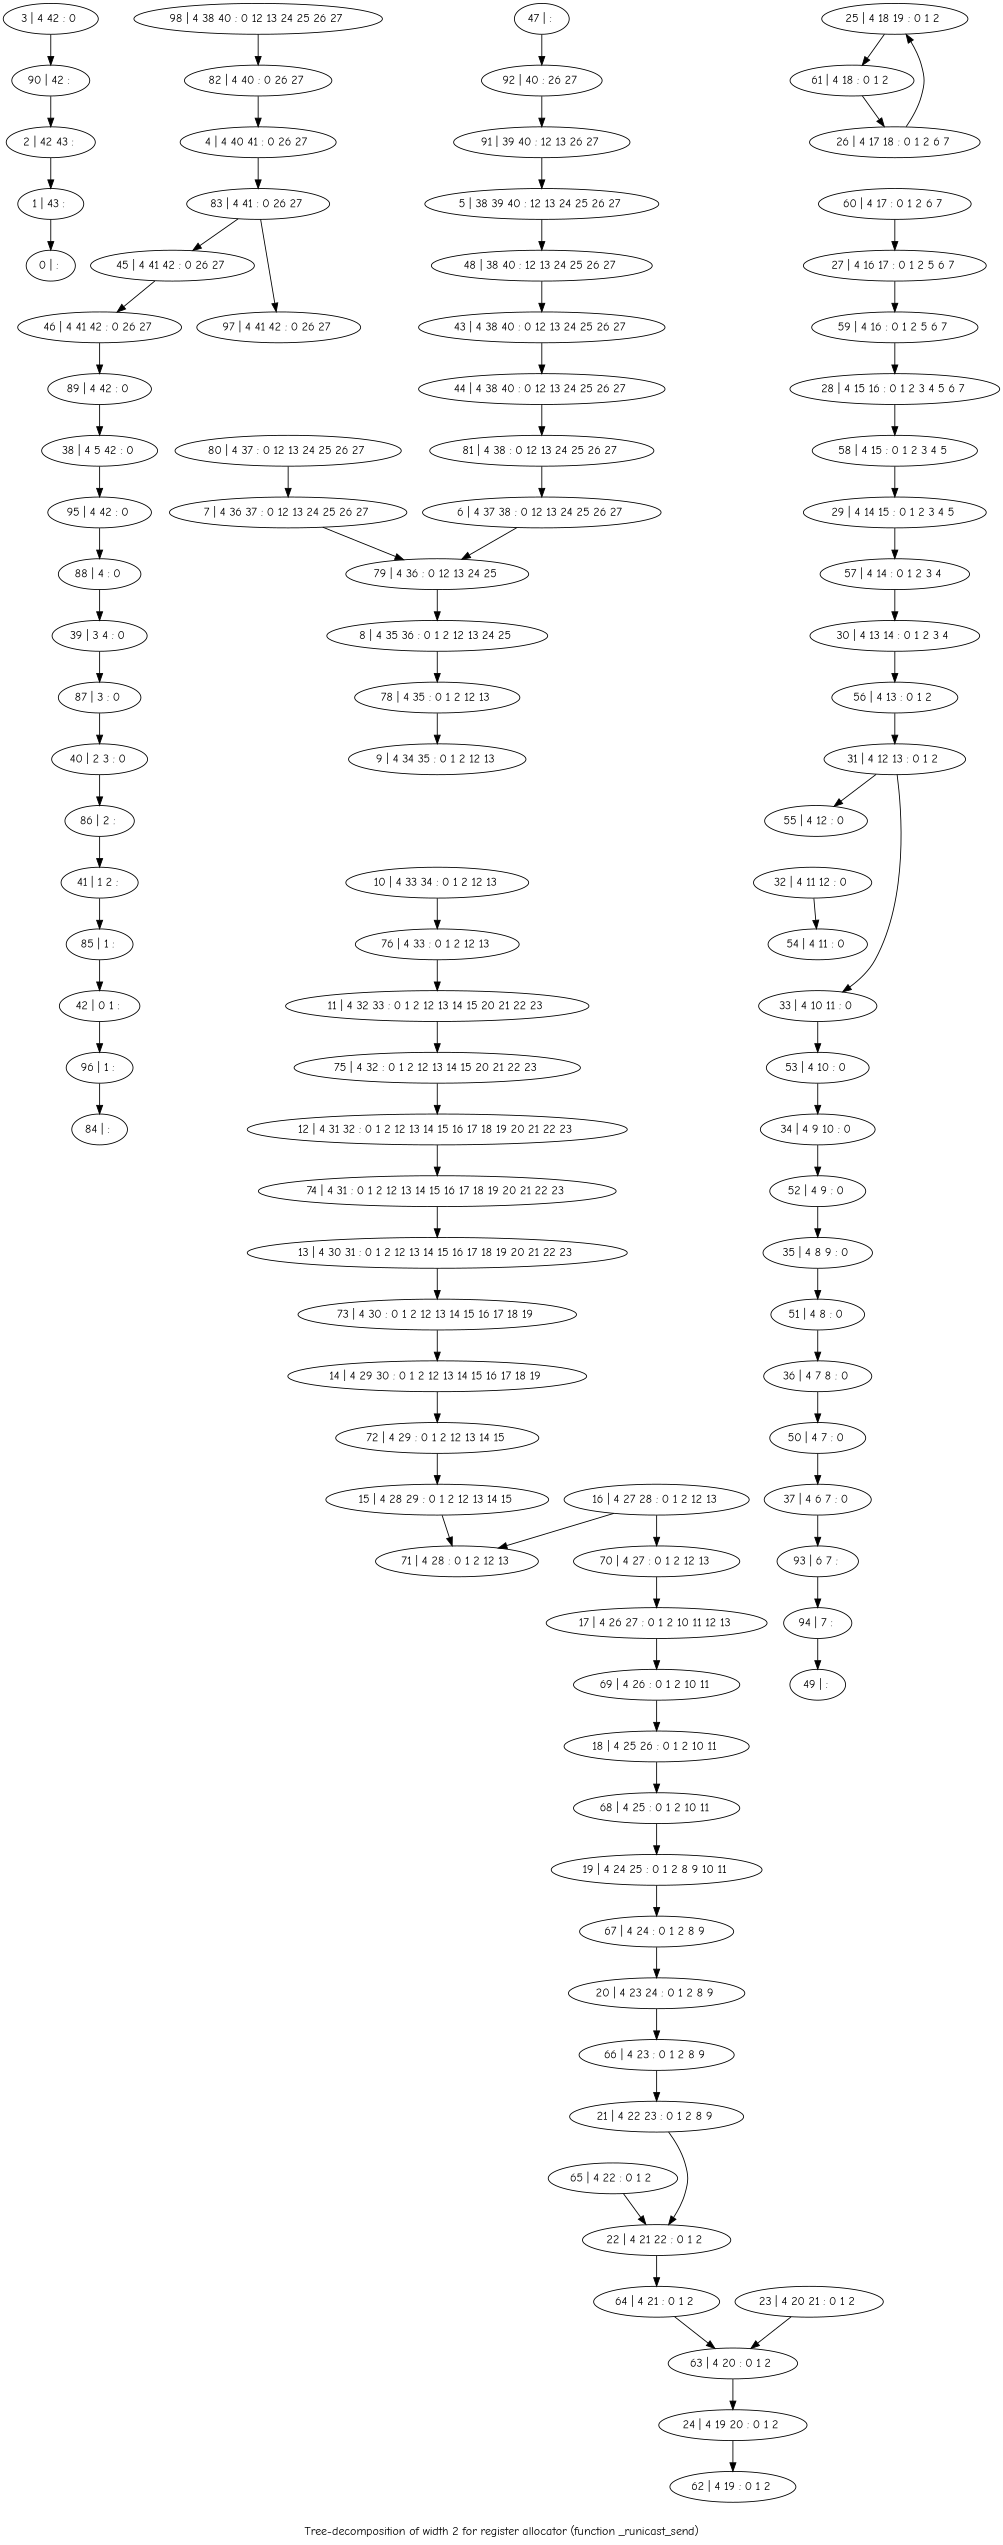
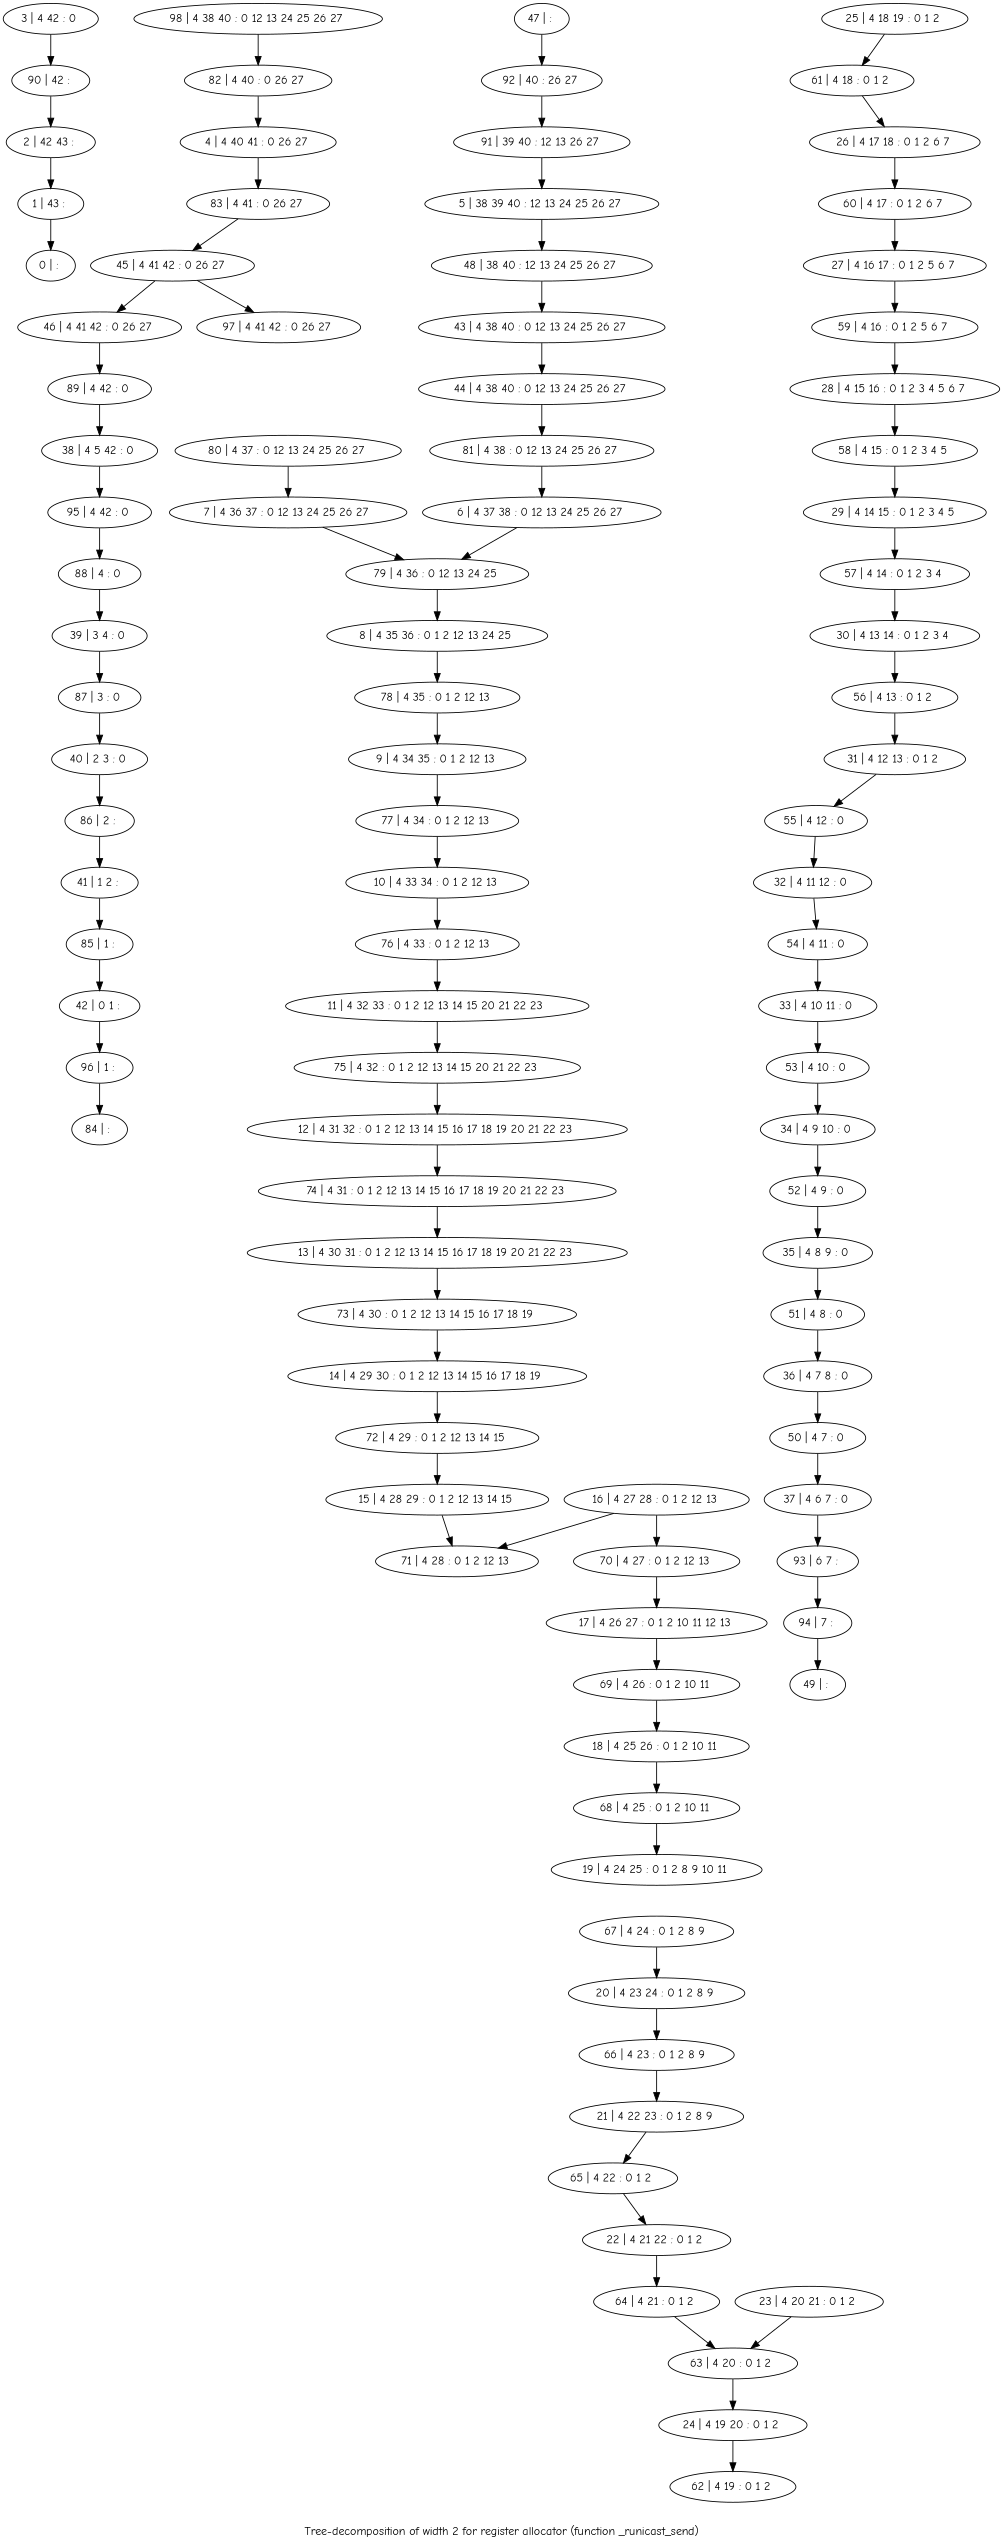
(924, 85) -> (895, 169)
(268, 261) -> (222, 294)
none -> (437, 821)
none -> (815, 848)
(897, 888) -> (818, 971)
(657, 1896) -> none
(687, 2174) -> (637, 2144)
